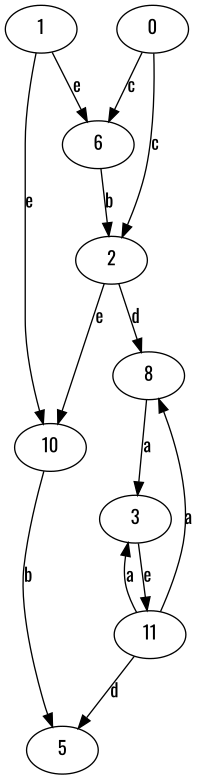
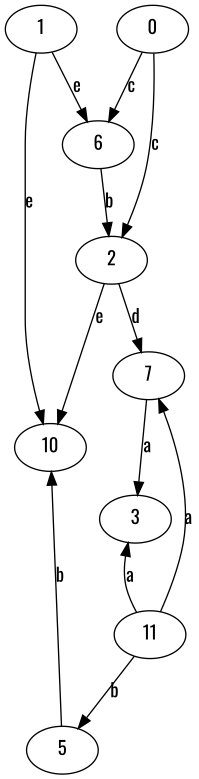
(149, 376) -> (149, 376)
(142, 570) -> none
(23, 593) -> (57, 606)
(115, 692) -> (115, 692)
